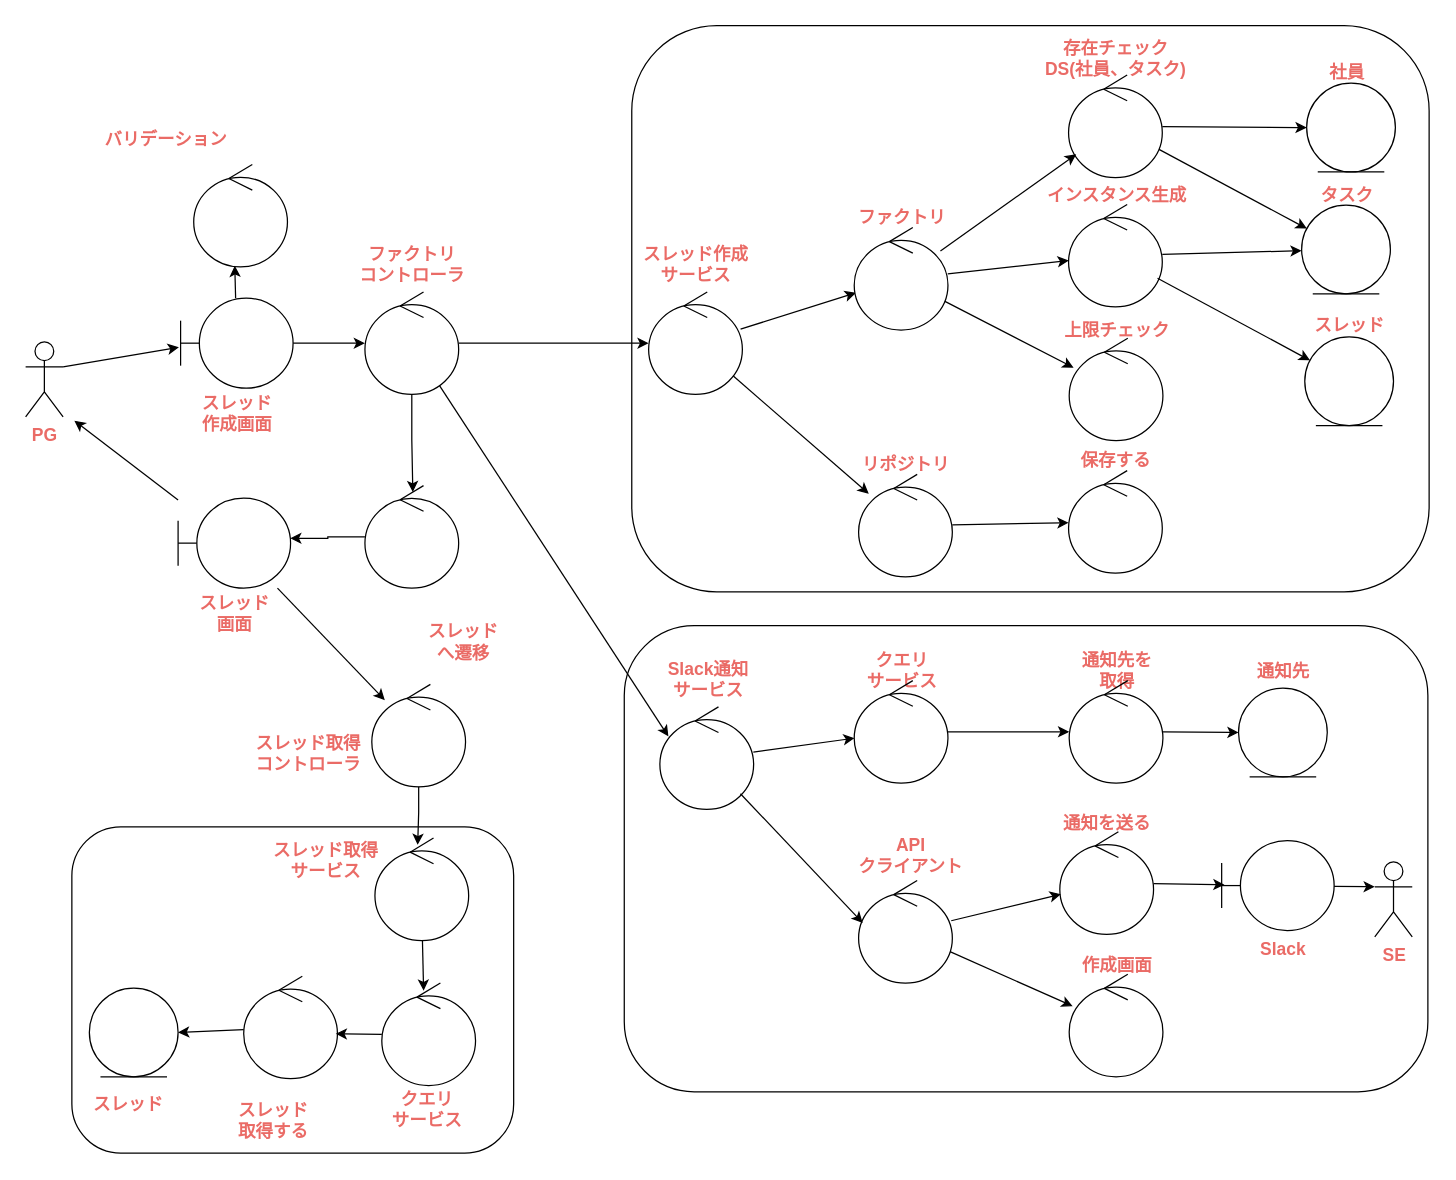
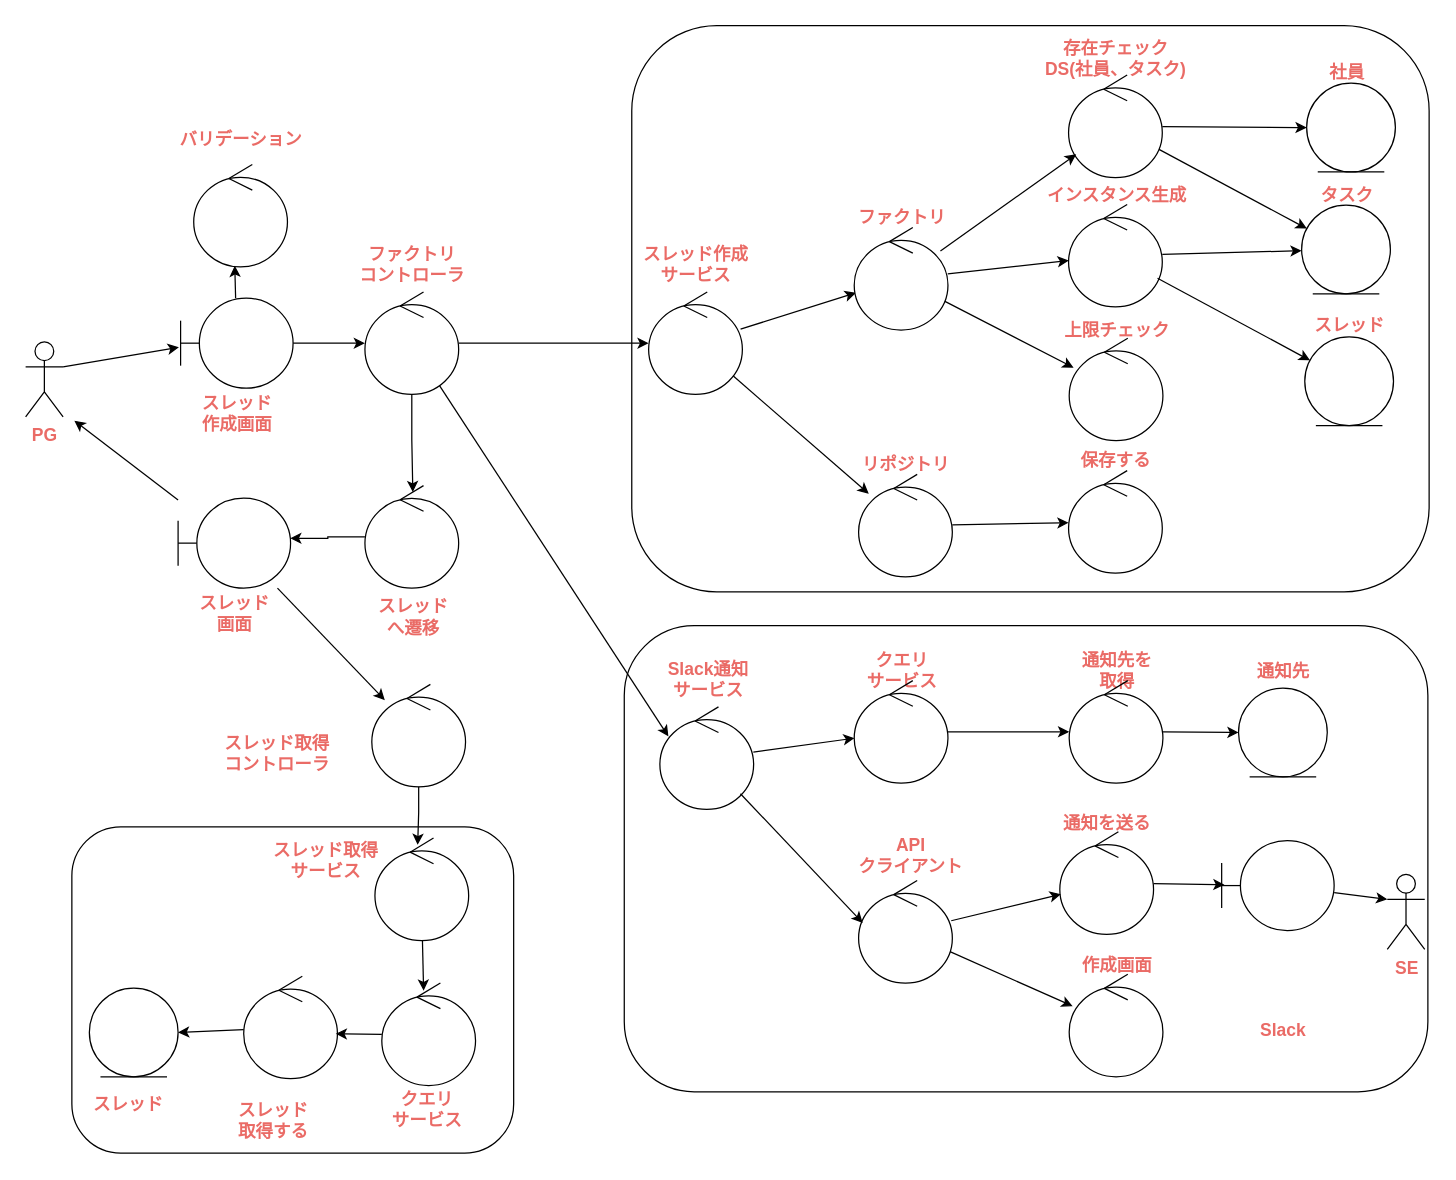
(166, 139) -> (241, 139)
(463, 642) -> (413, 617)
(308, 753) -> (277, 753)
(1394, 899) -> (1406, 912)
(1283, 949) -> (1283, 1030)
